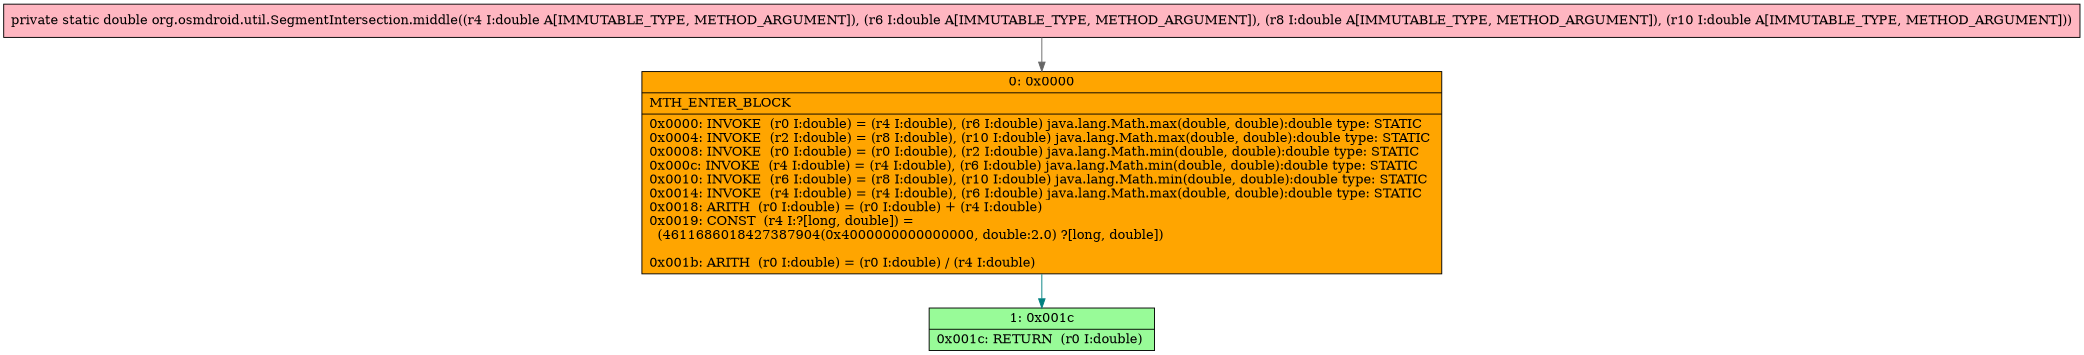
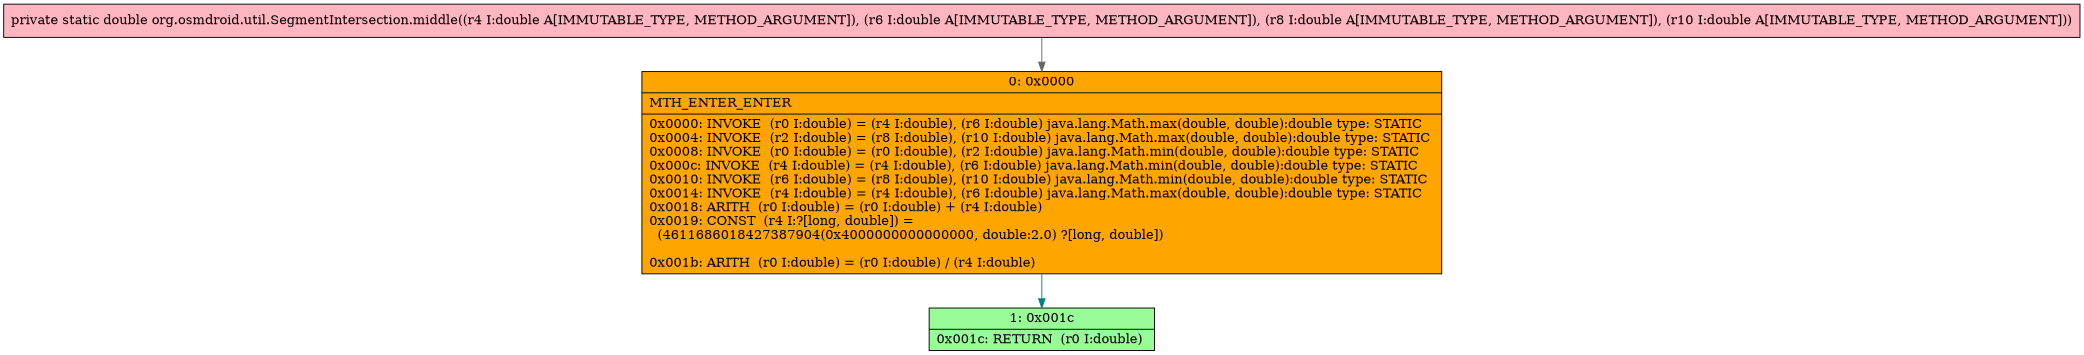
(720, 103) -> (720, 103)
